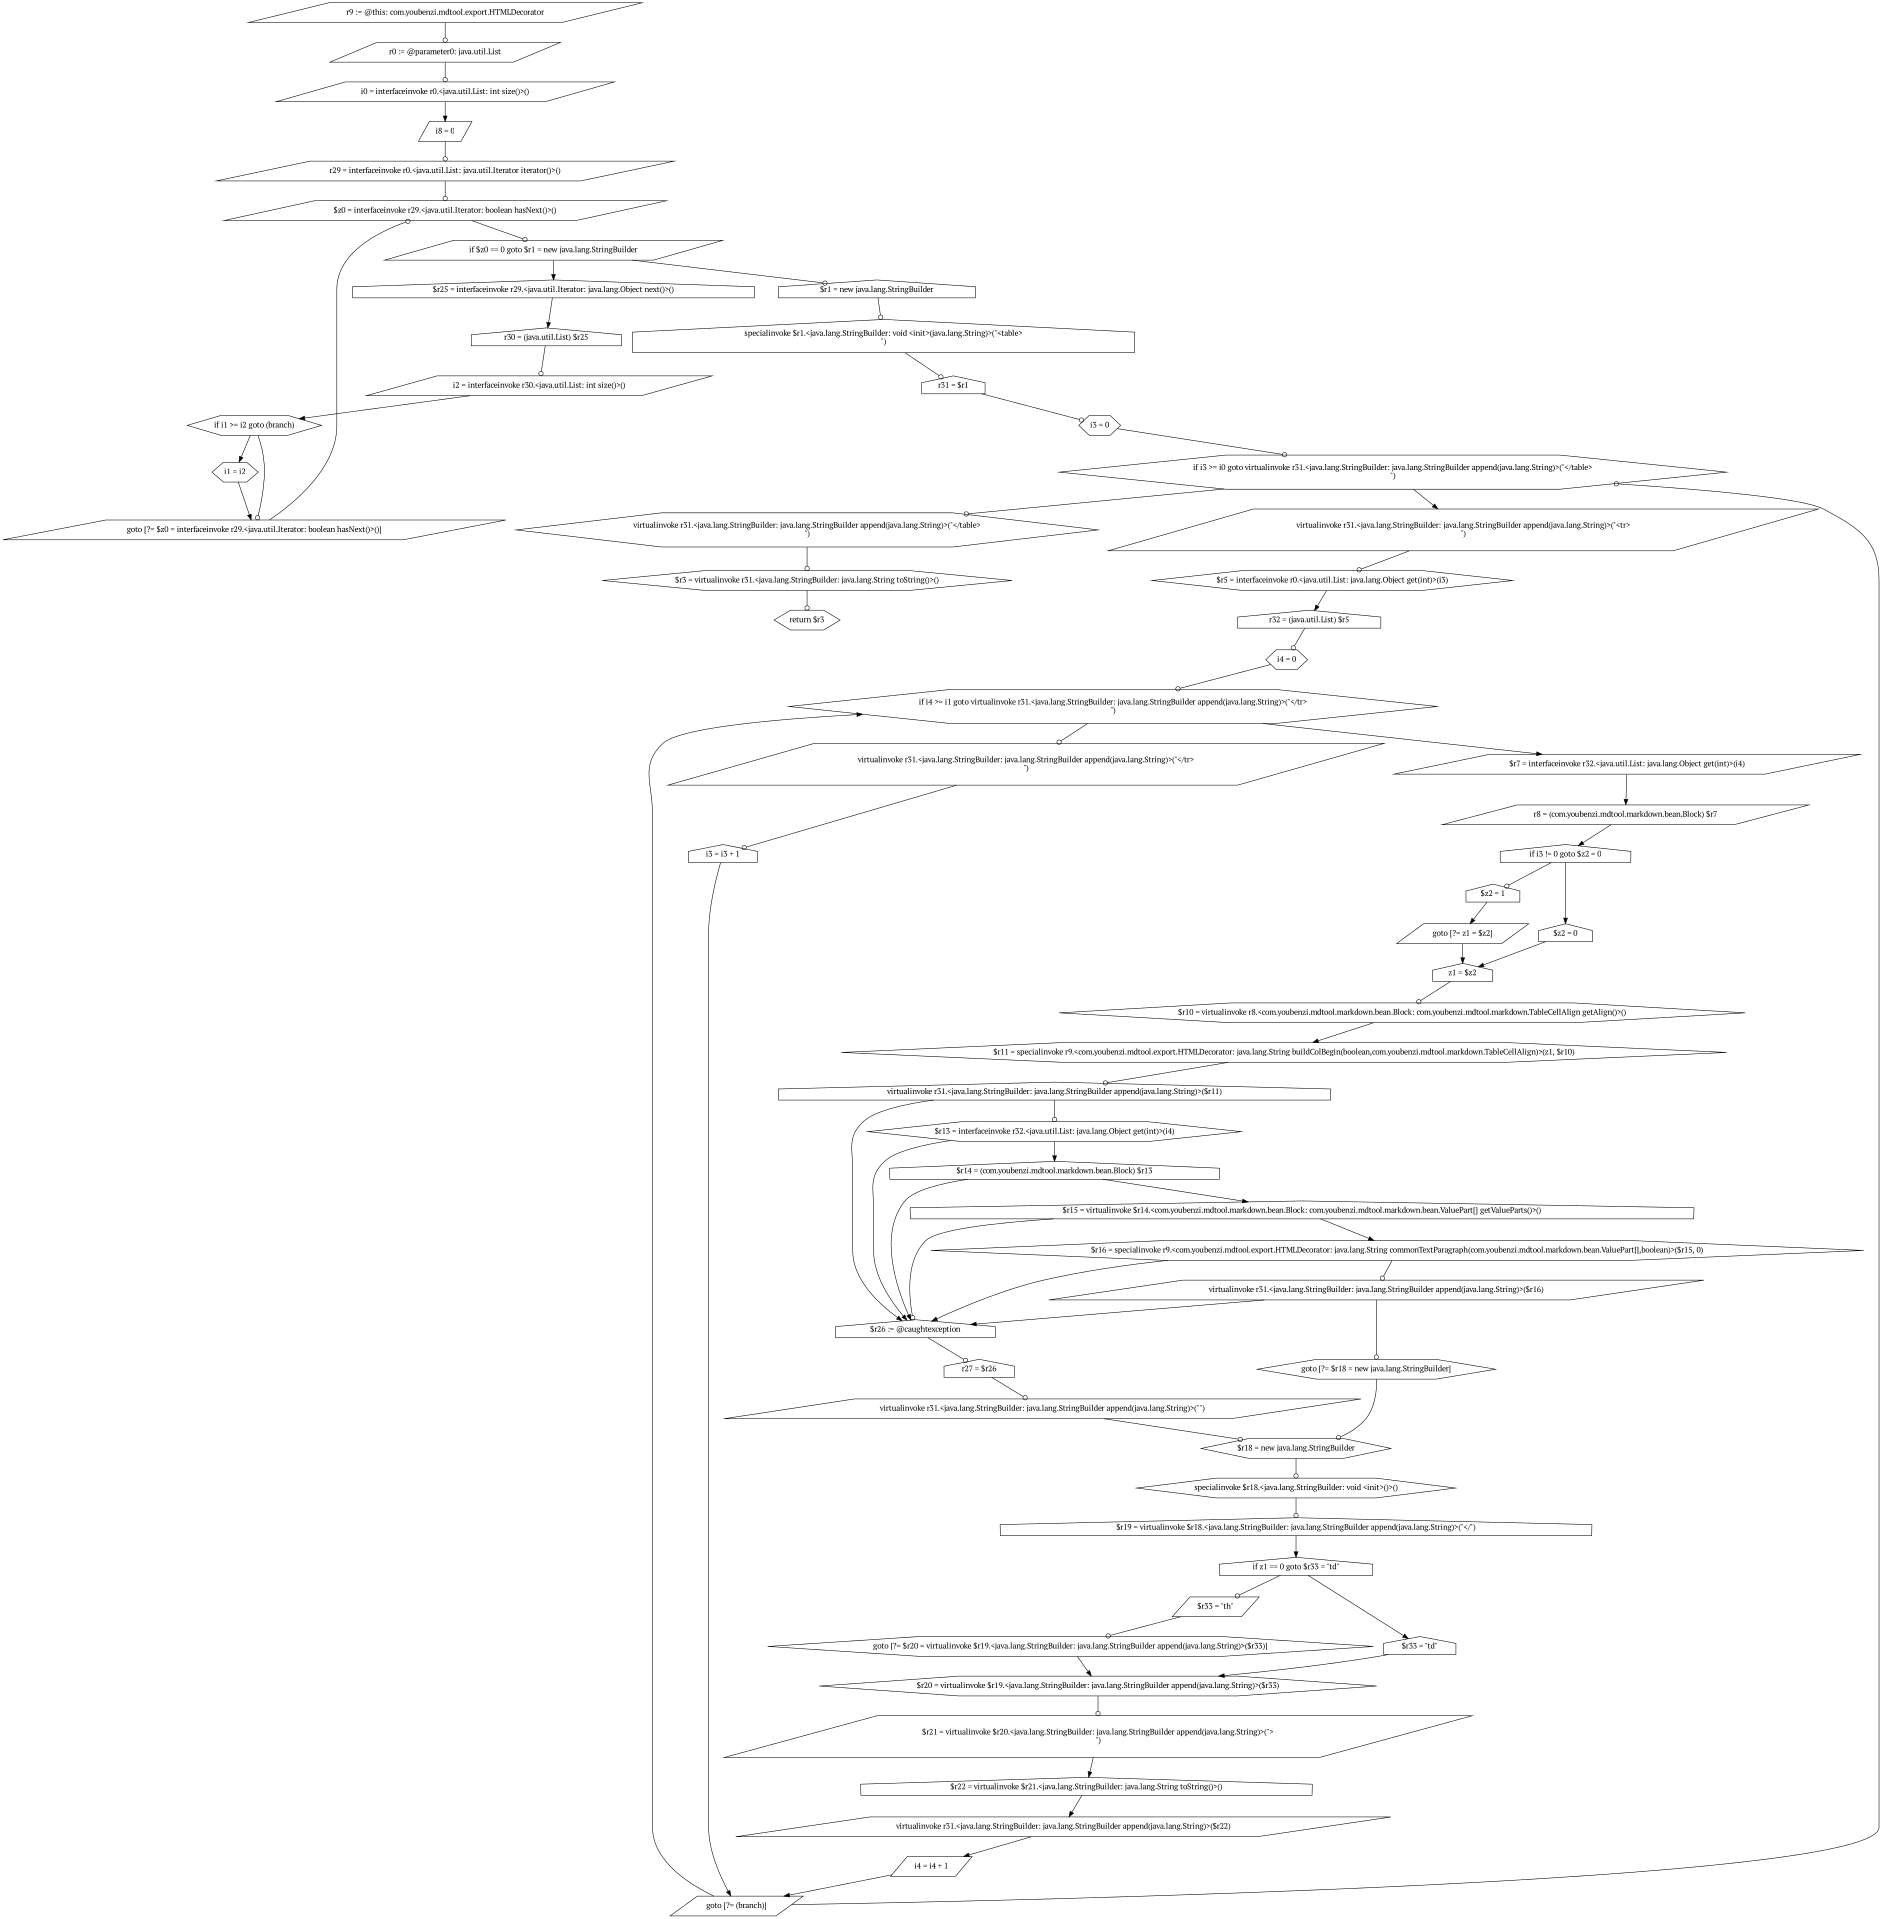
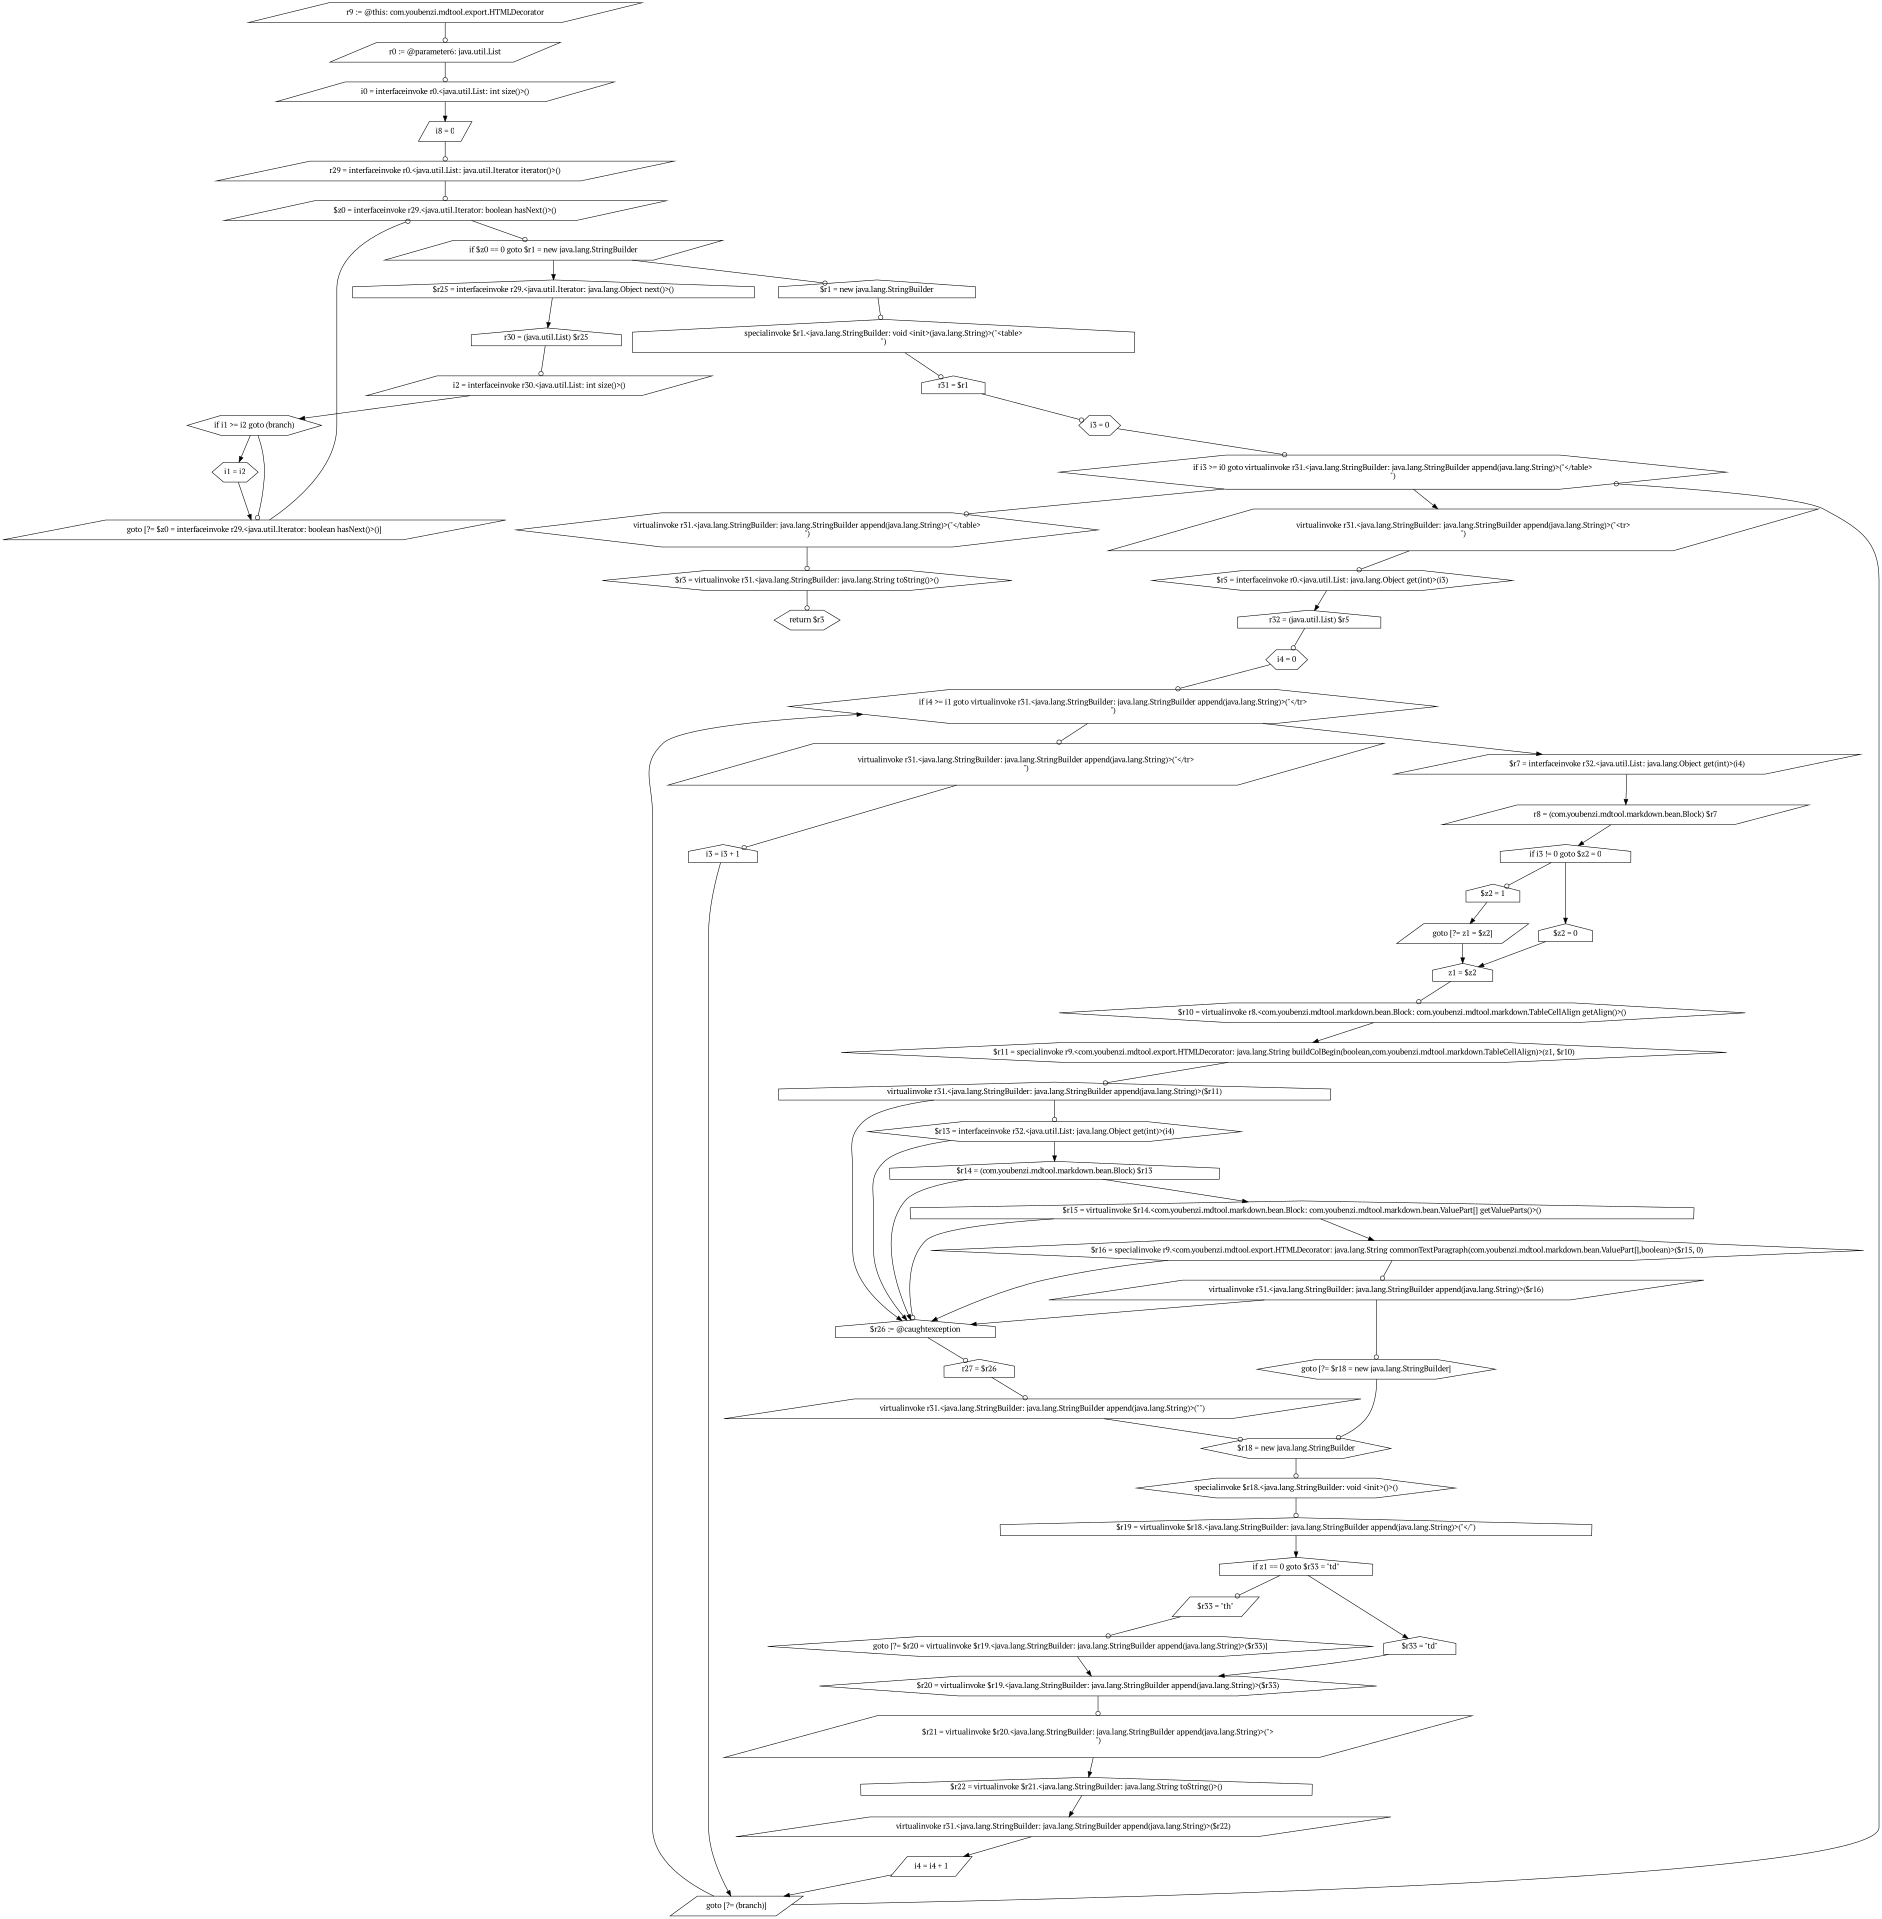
(445, 52) -> (445, 52)
